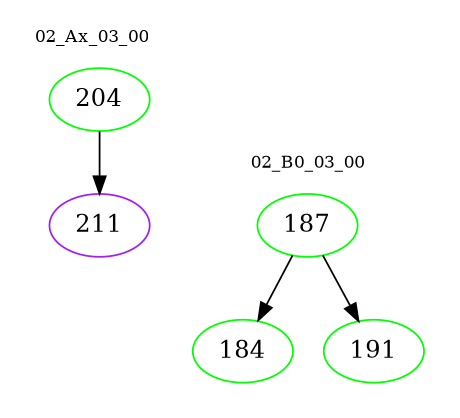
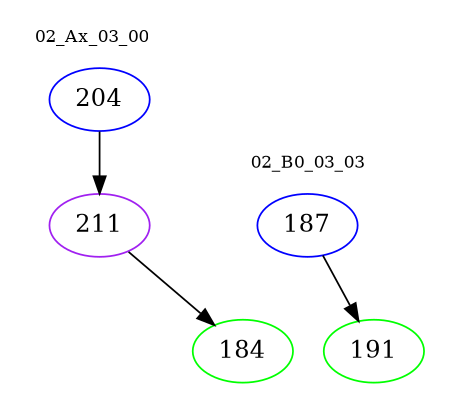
(100, 100) -> (100, 100)
(308, 163) -> (308, 163)
(308, 225) -> (308, 225)
(280, 280) -> (165, 283)
